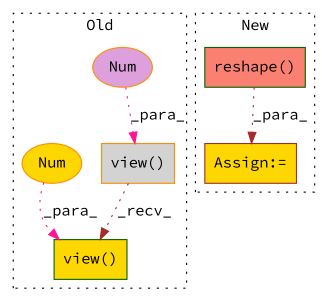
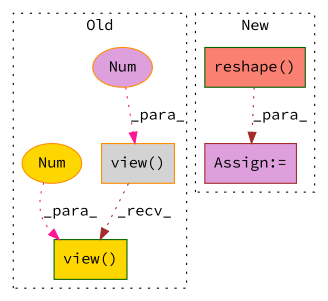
(251, 163) -> (251, 163)
